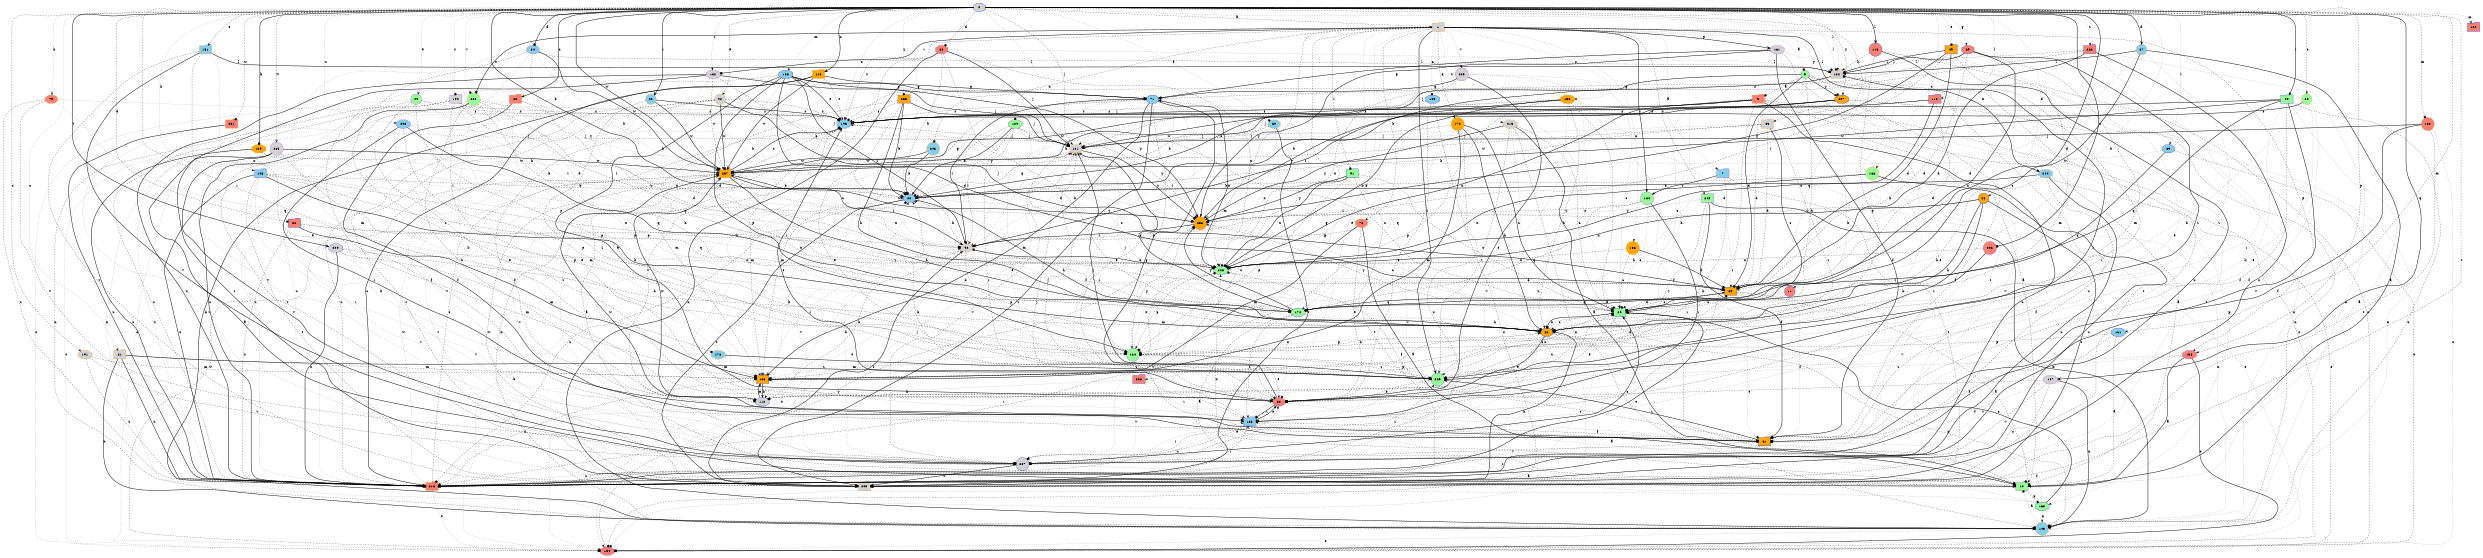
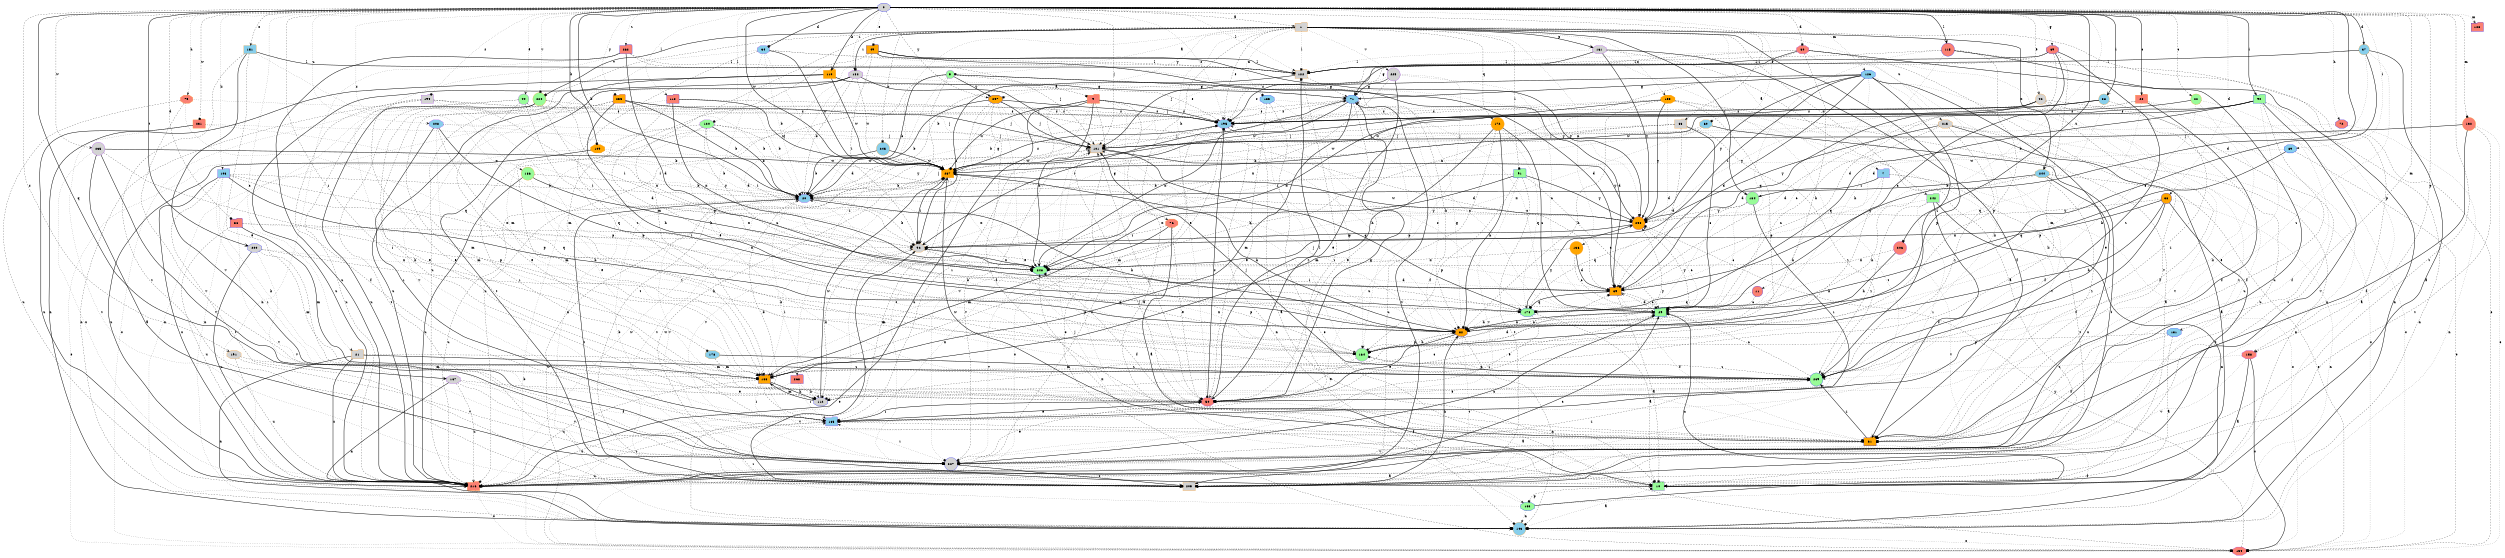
none -> (2342, 124)
